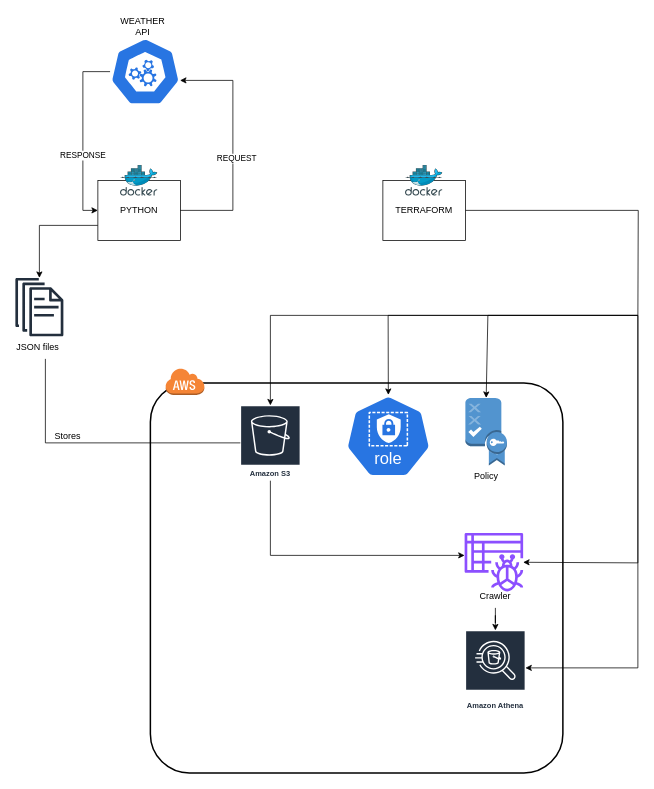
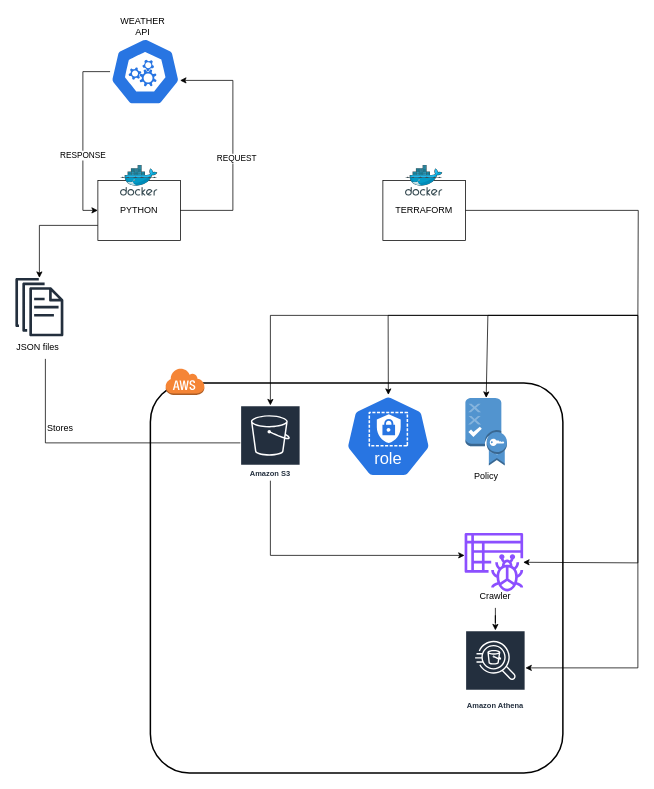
(68, 436) -> (60, 429)
